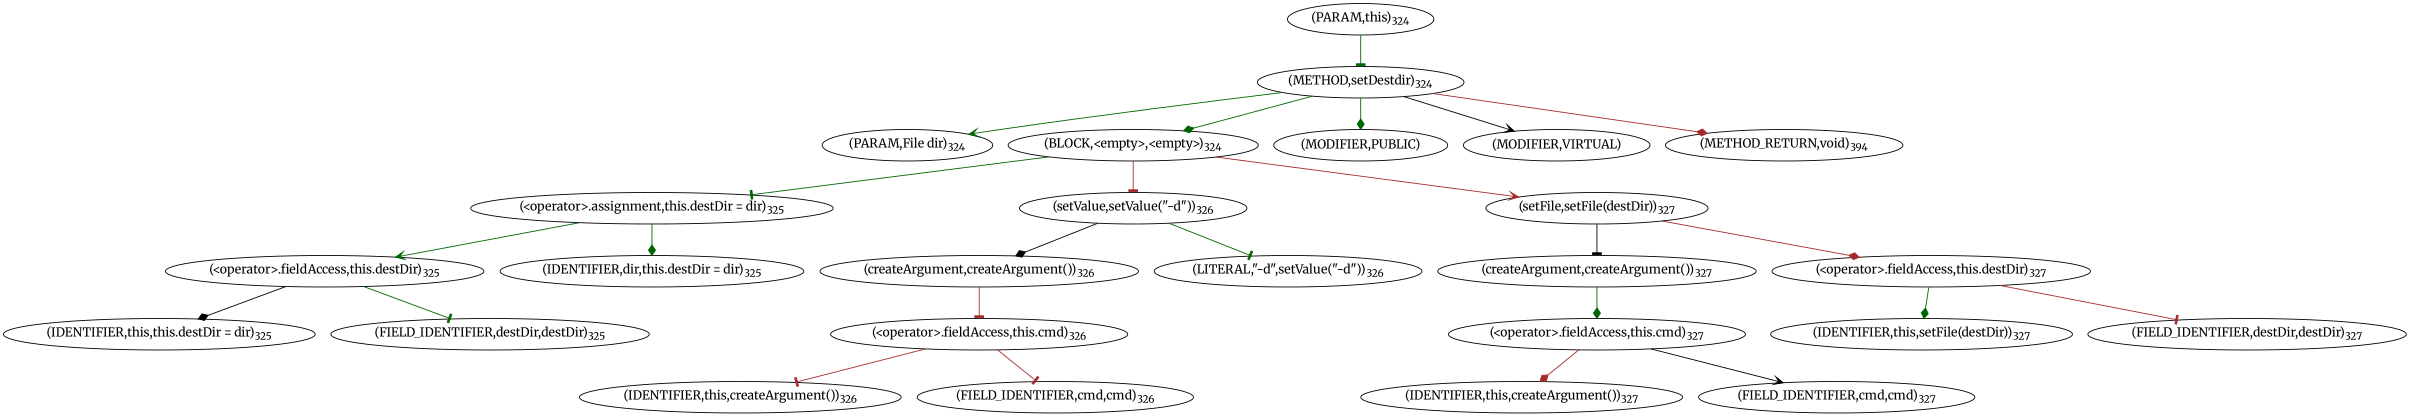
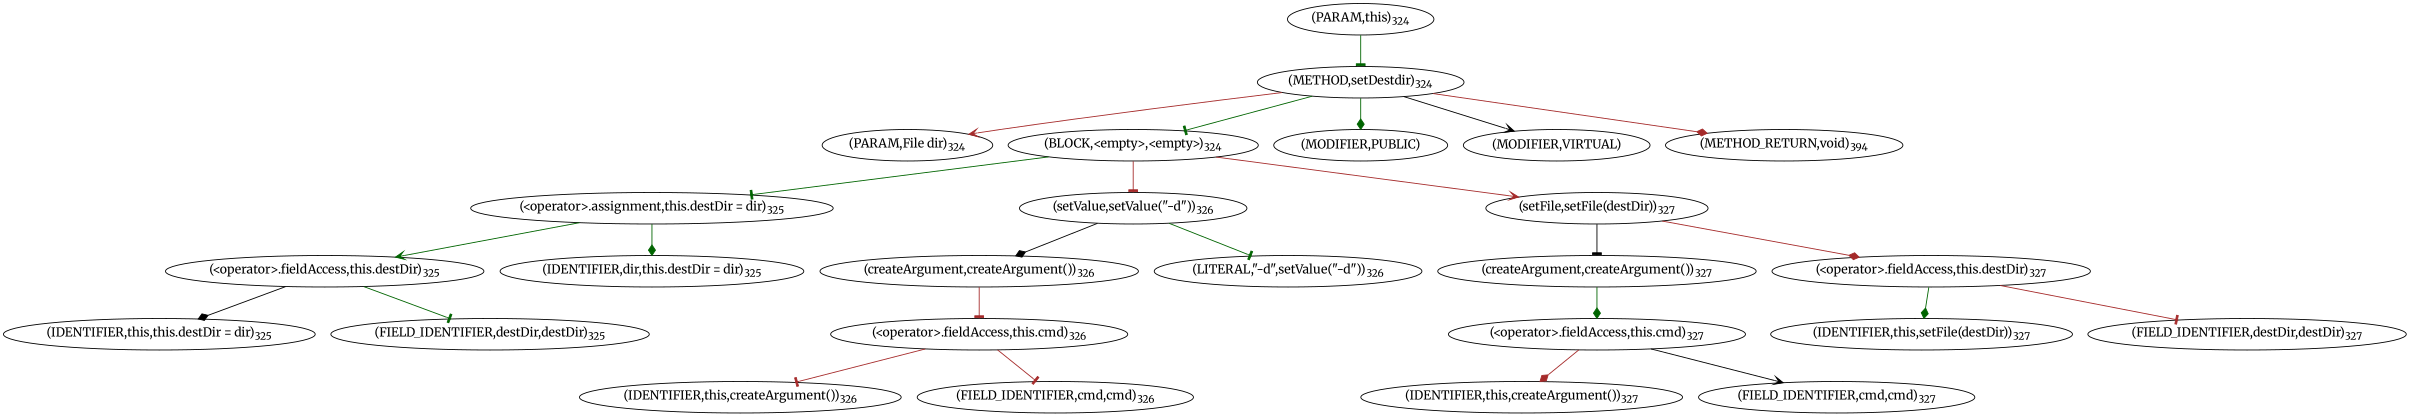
(1130, 112) -> (1130, 112)
(1253, 112) -> (1250, 113)
